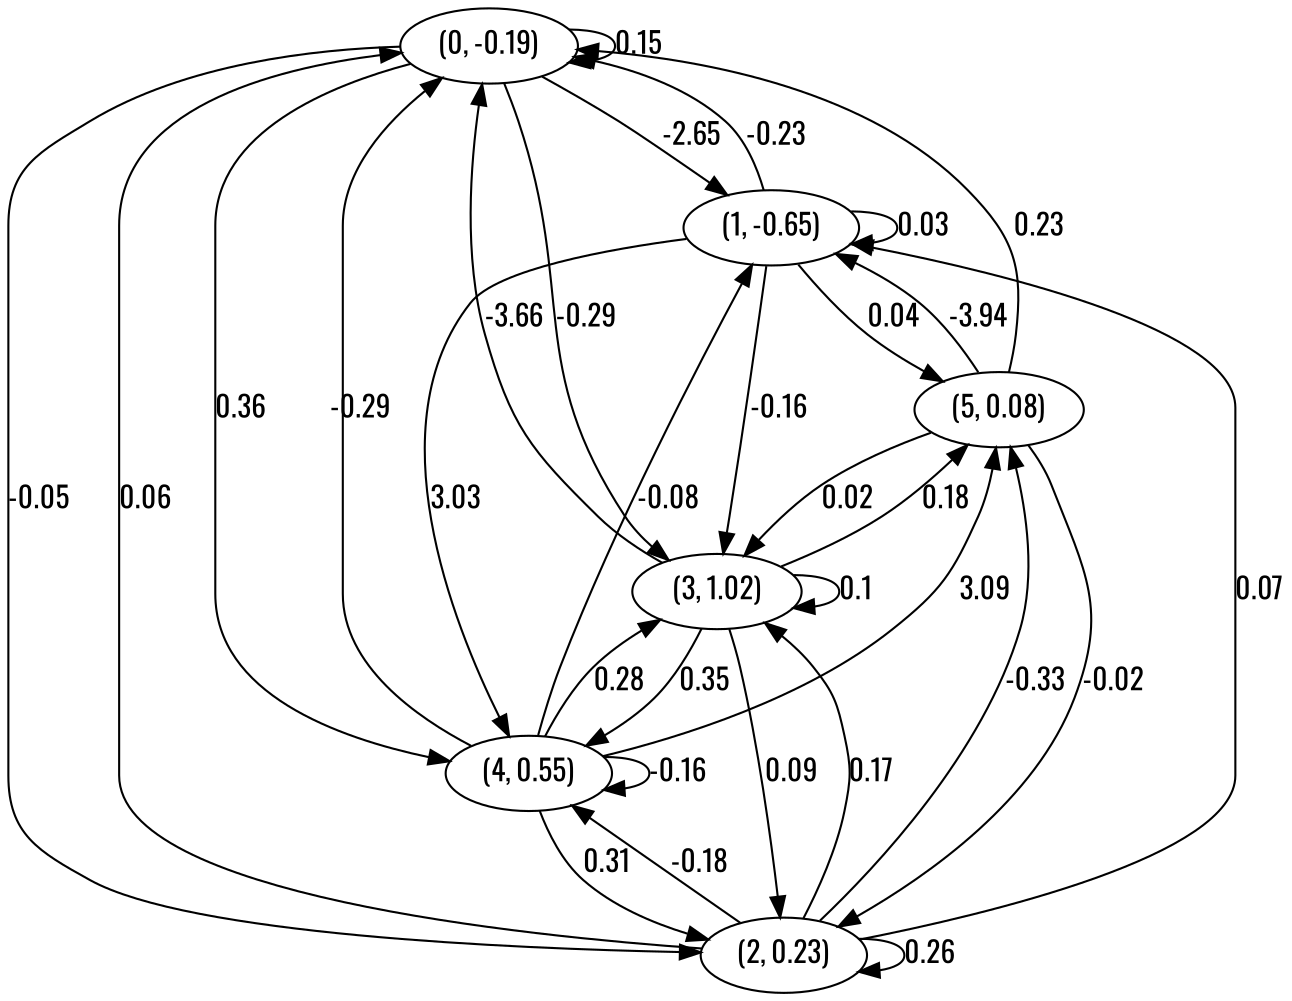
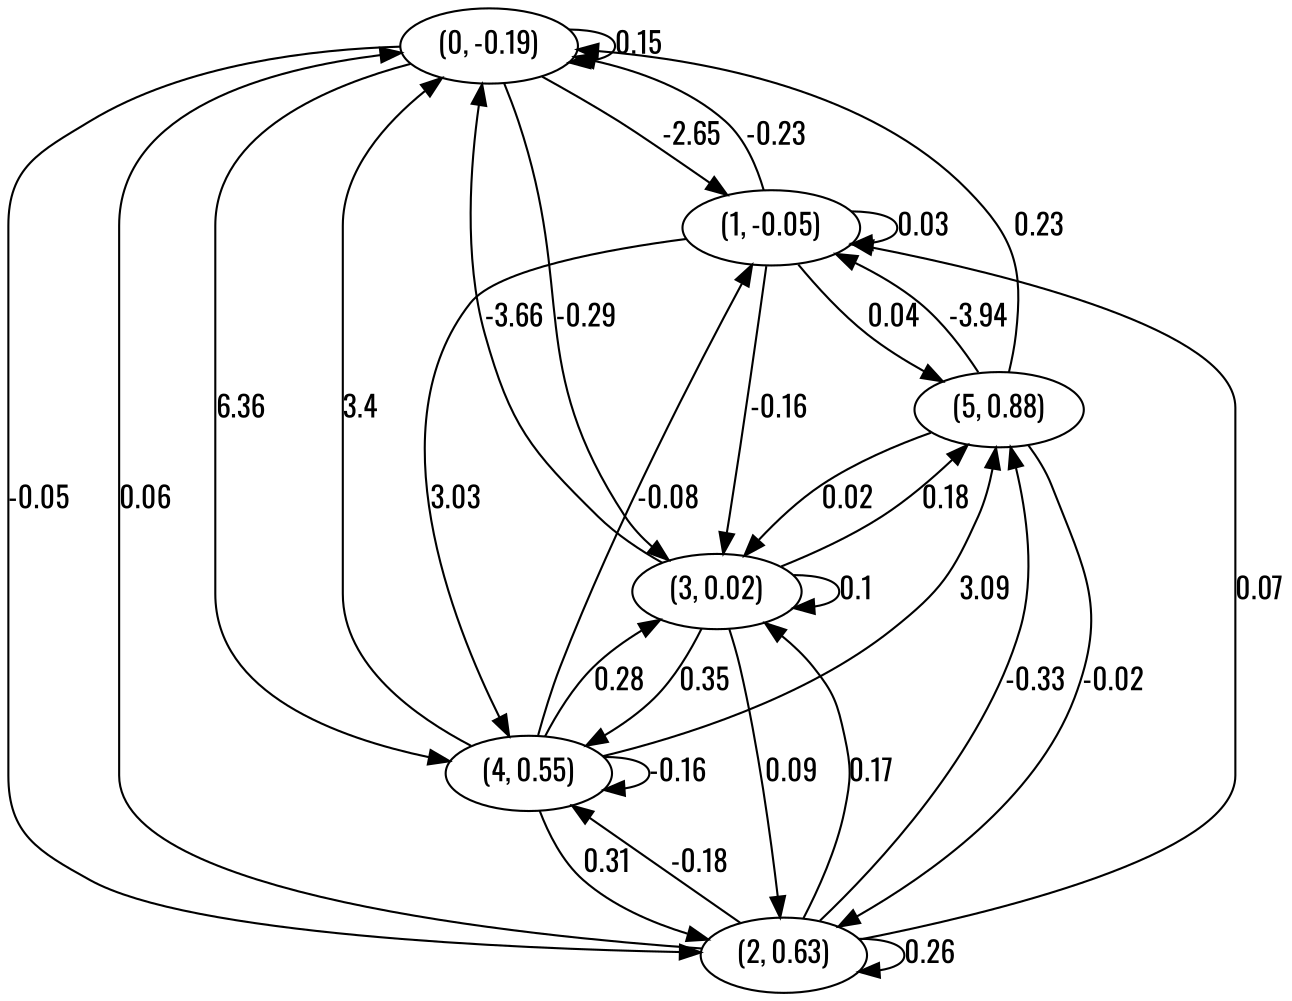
(771, 228) -> (771, 228)
(241, 410) -> (241, 410)
(361, 410) -> (361, 410)
(999, 410) -> (999, 410)
(717, 592) -> (717, 592)
(784, 955) -> (784, 955)
